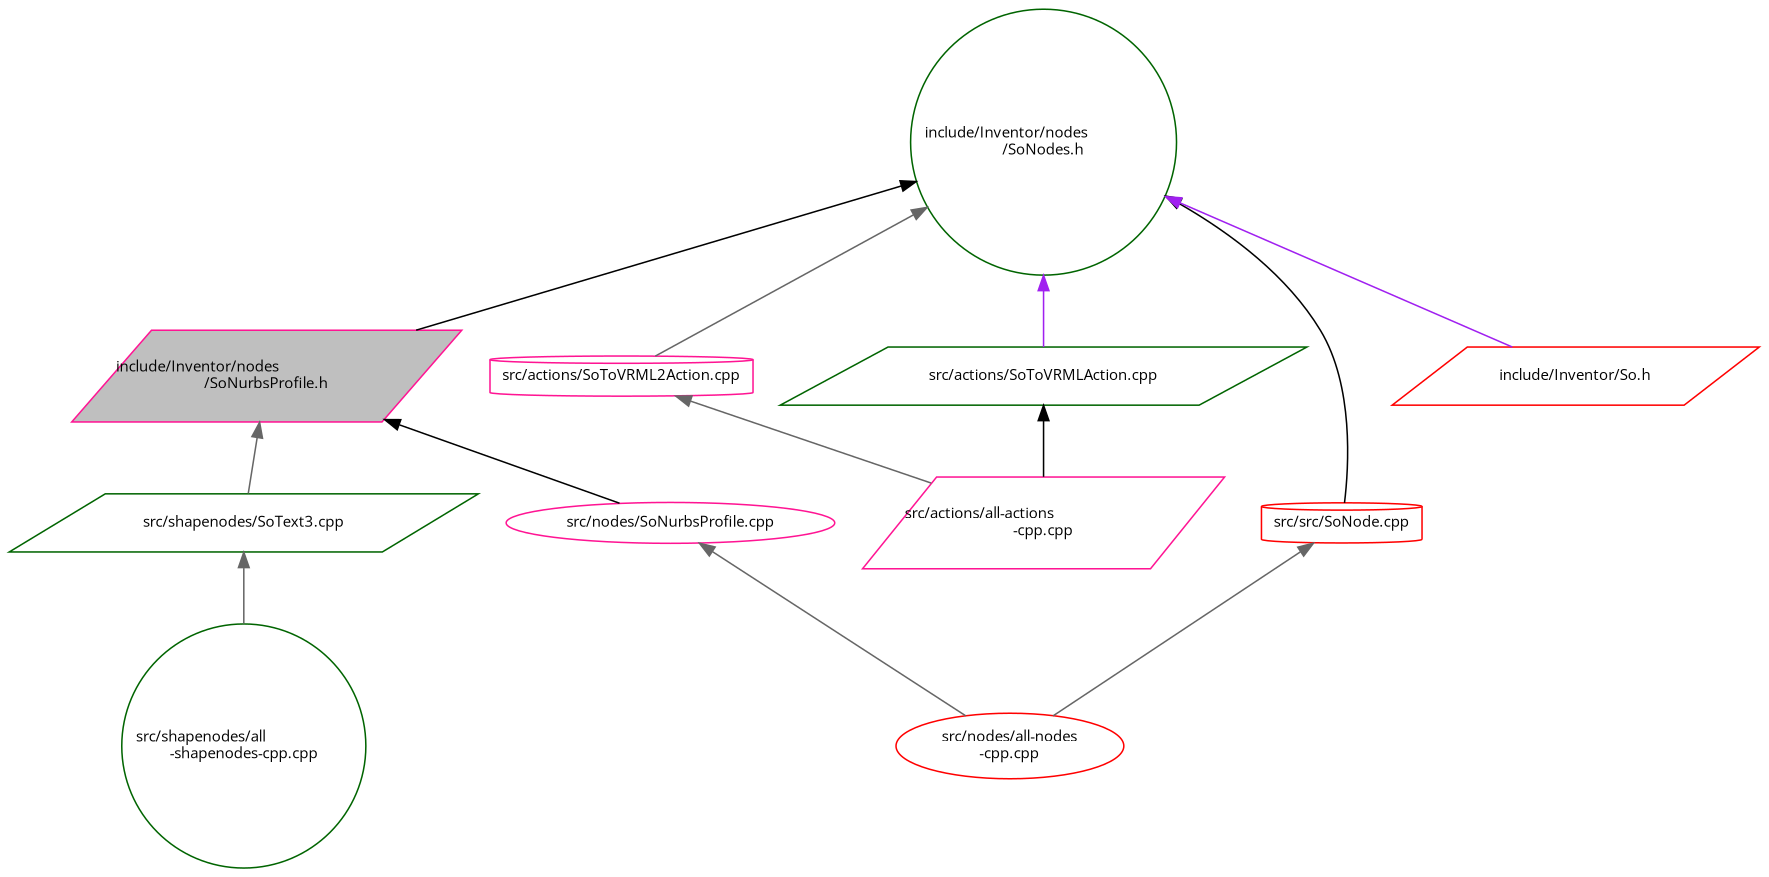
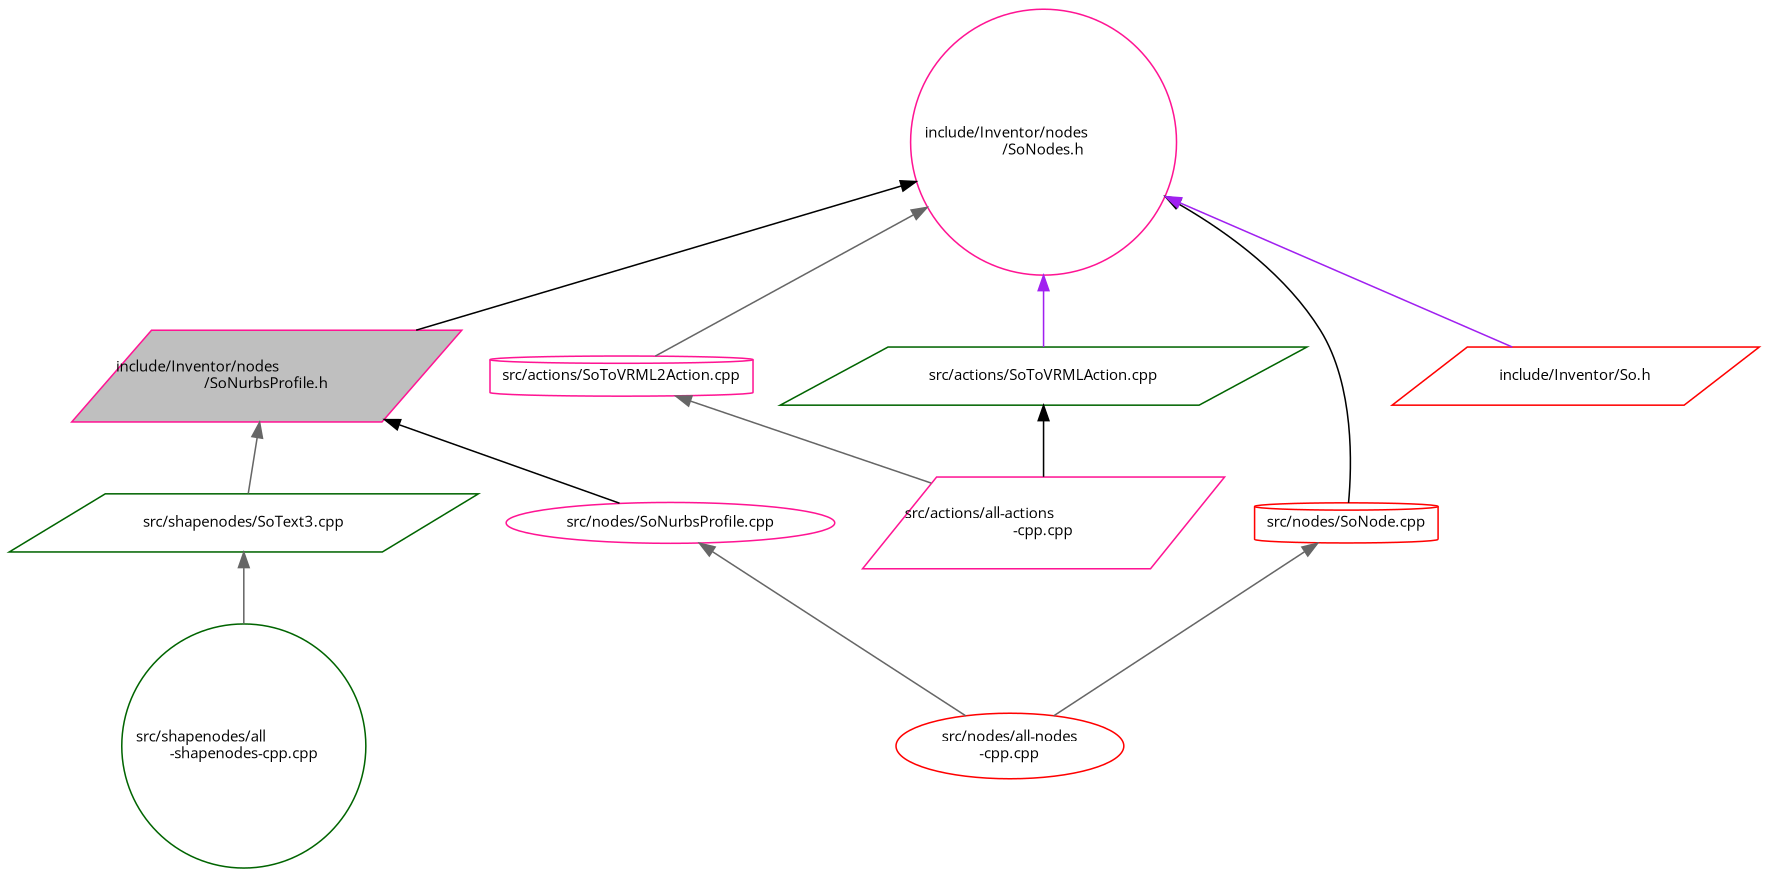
(1044, 142) -> (1044, 142)
(1342, 523) -> (1346, 523)
